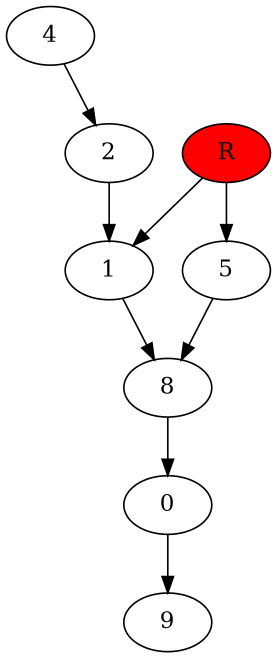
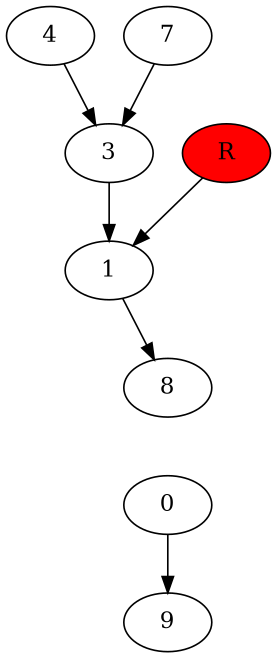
none -> (168, 36)
(109, 153) -> (109, 153)
(226, 270) -> none
(168, 438) -> none
